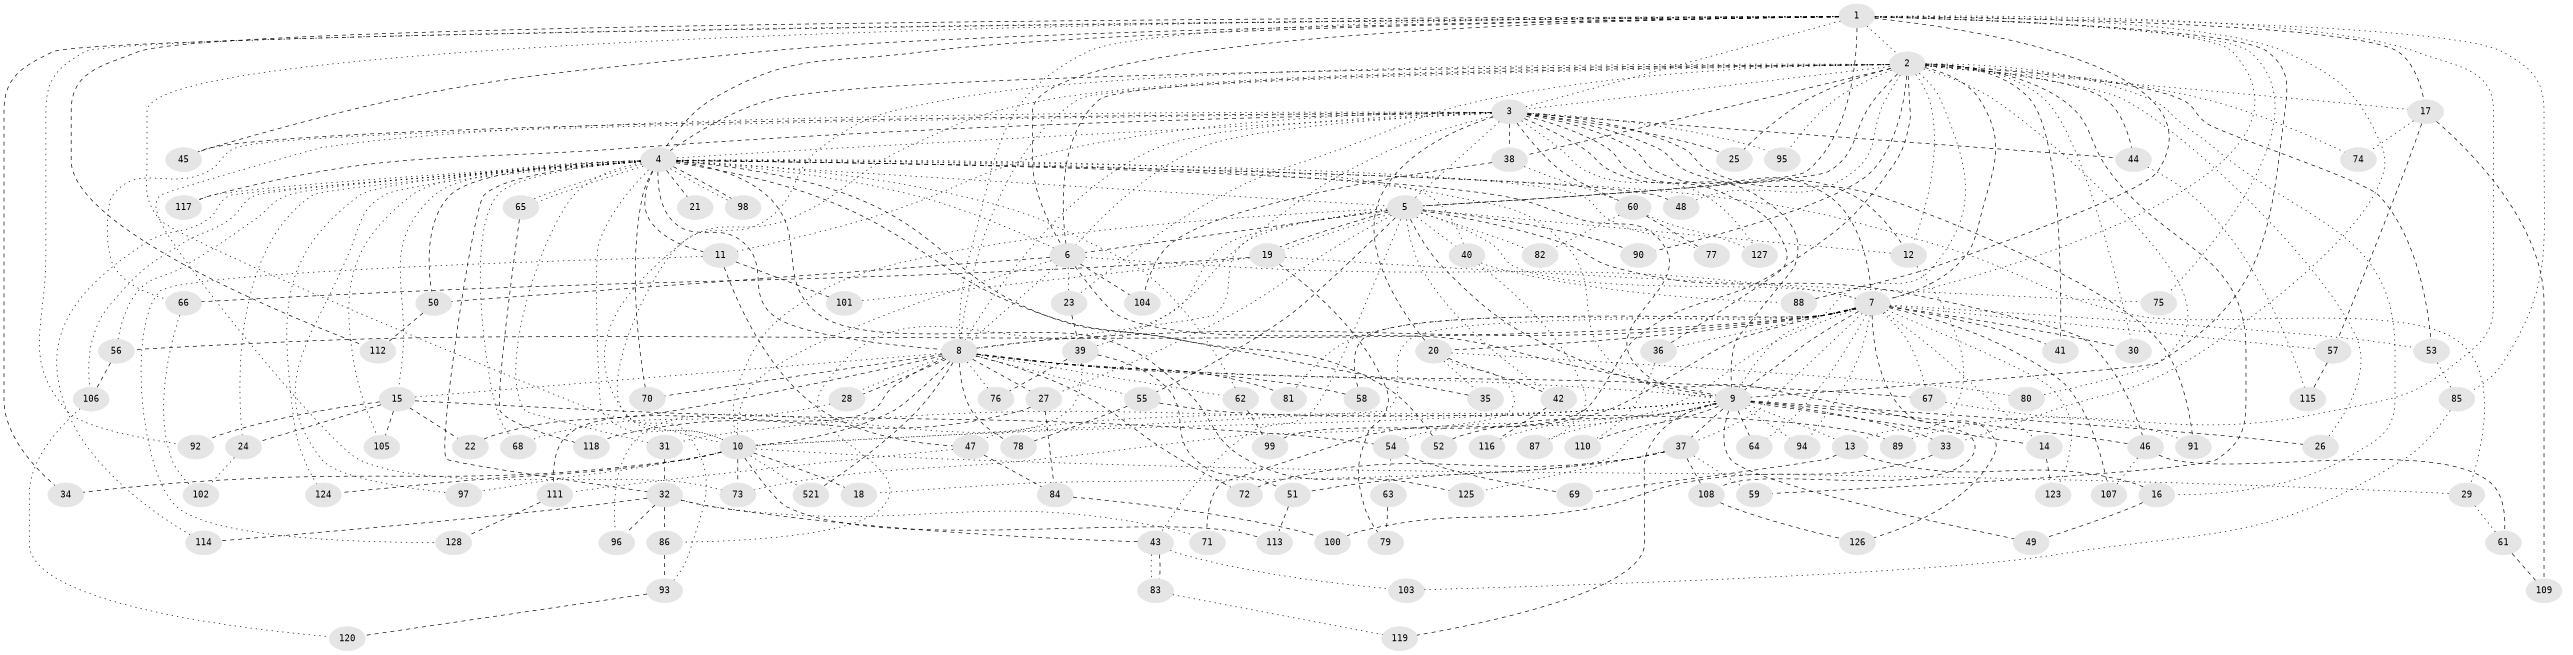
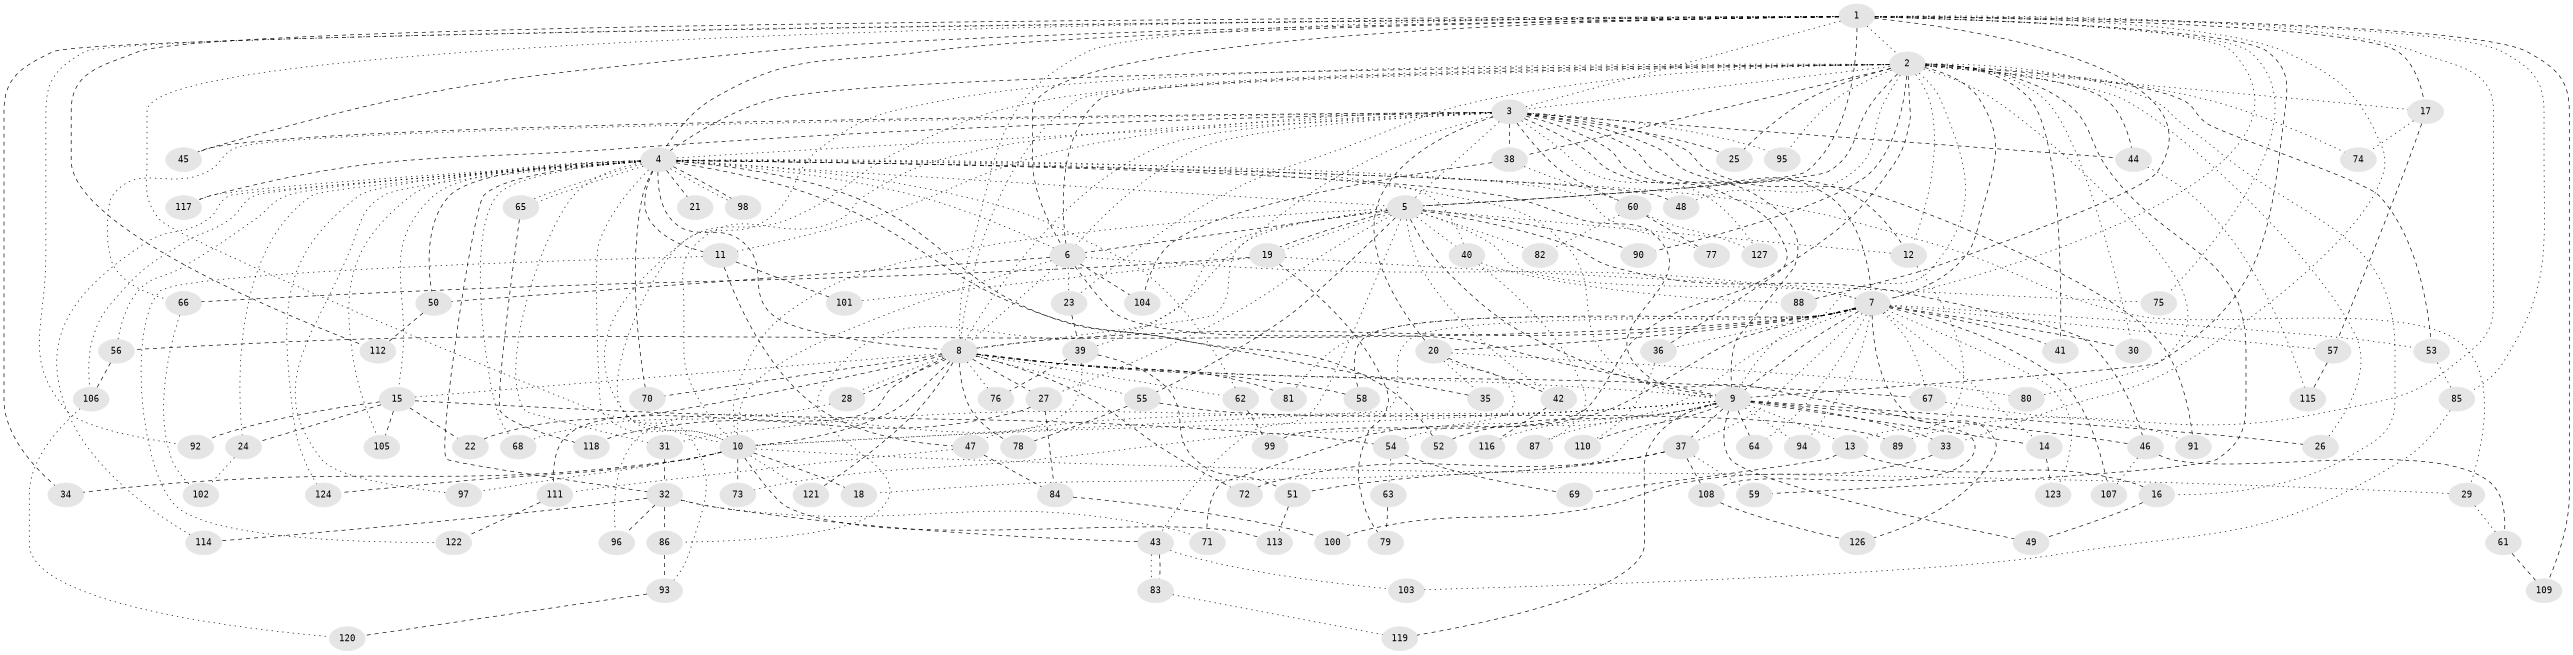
(368, 143) -> (977, 151)
(2544, 332) -> (2476, 40)
(811, 495) -> (811, 495)
(1466, 495) -> none
(454, 543) -> (454, 543)
